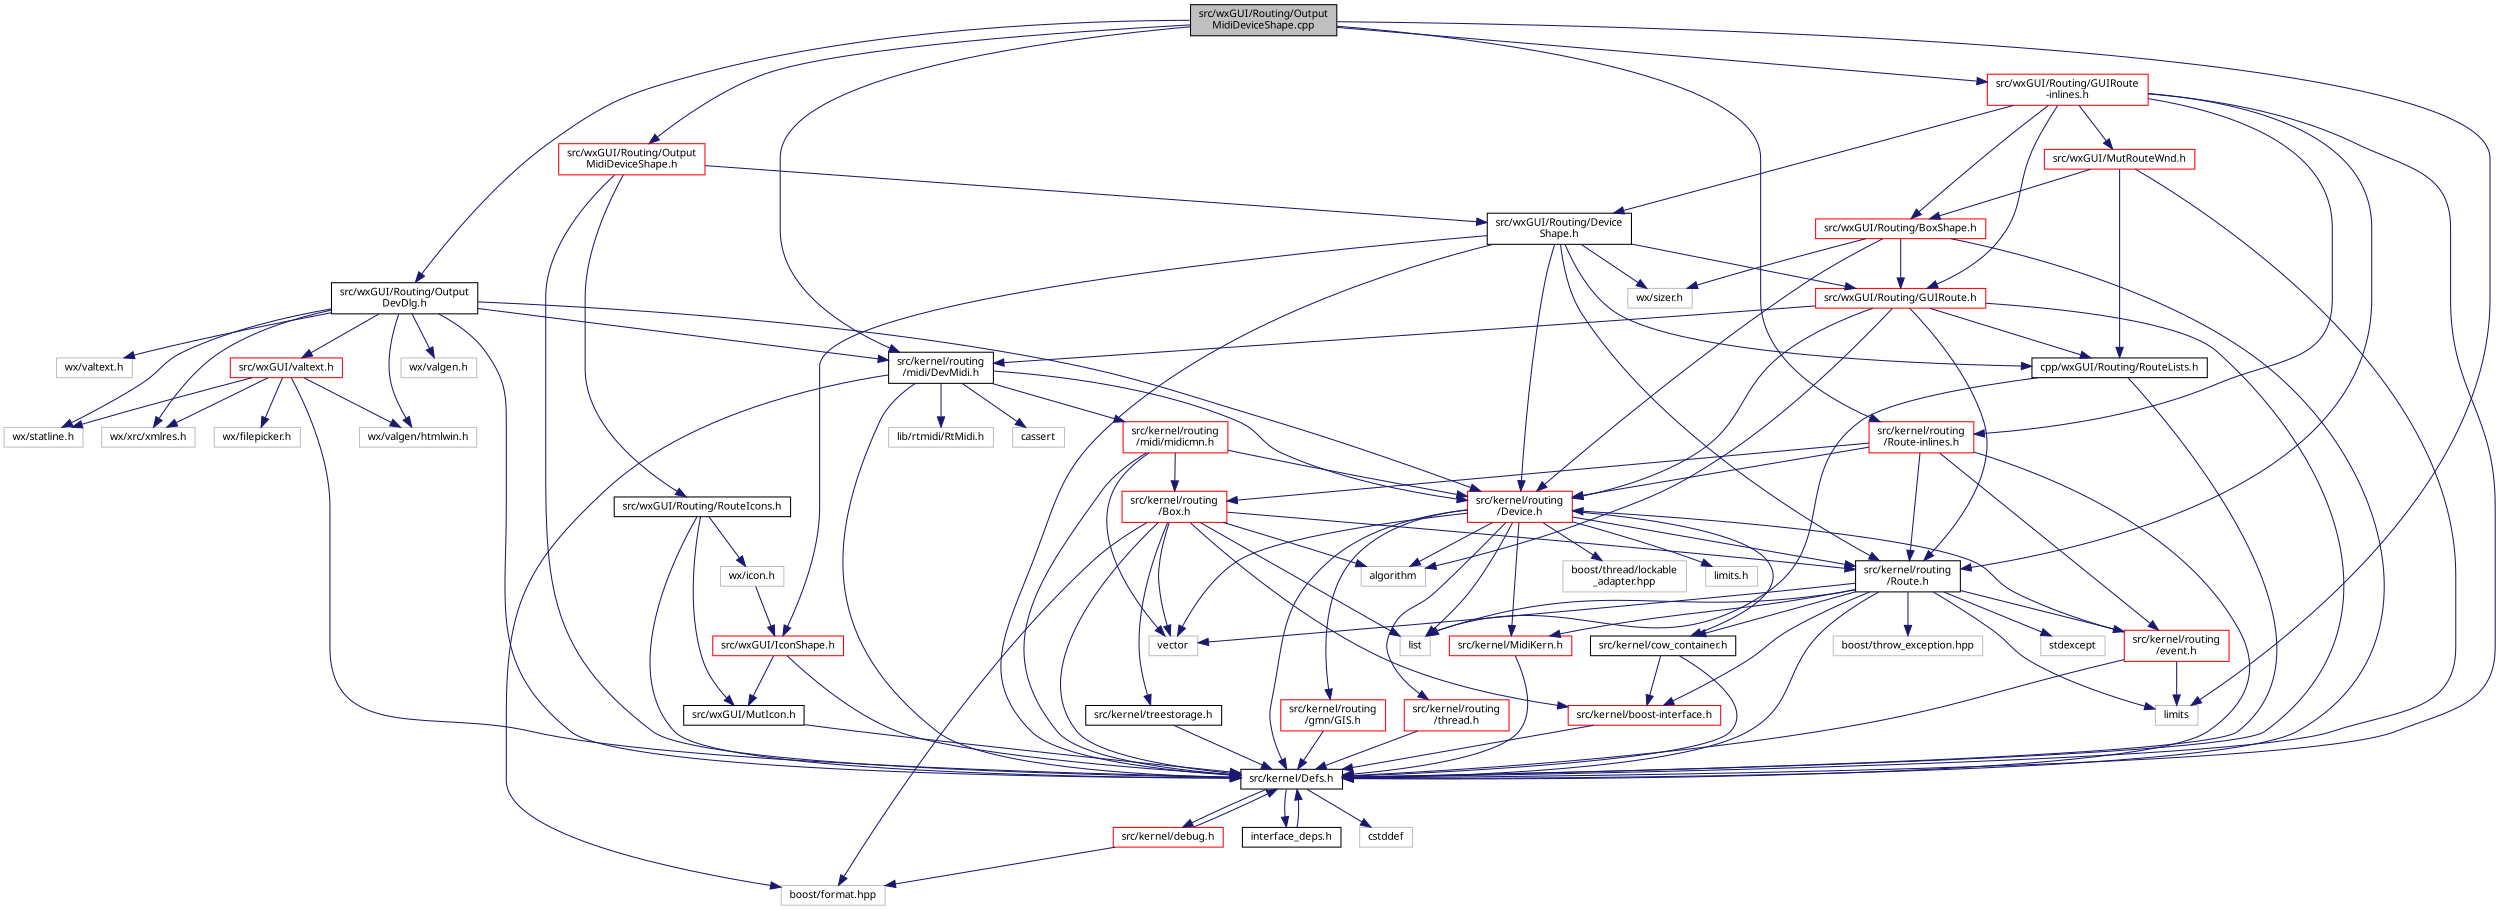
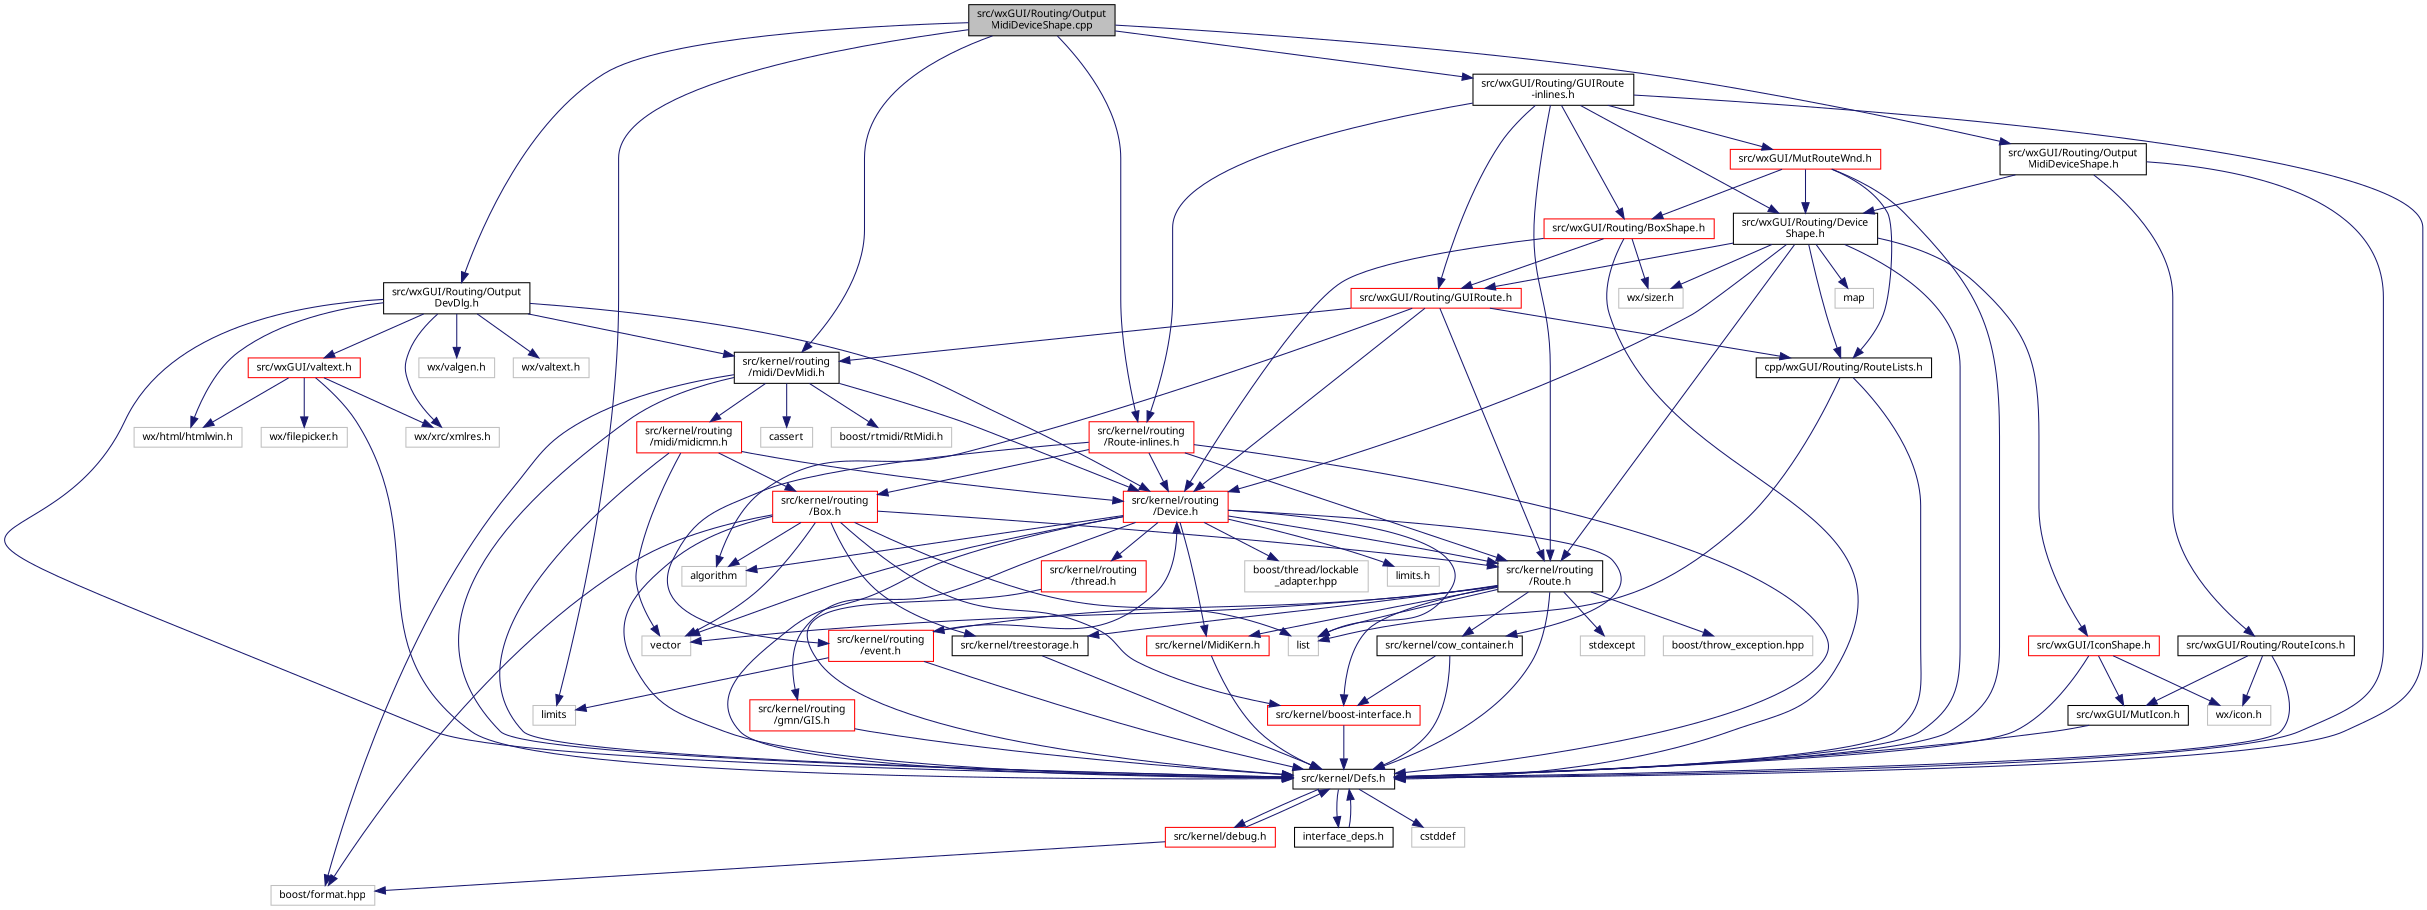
(2068, 90) -> (1553, 90)
(632, 159) -> (2073, 159)
none -> (1805, 186)
none -> (1854, 298)
(44, 437) -> none
(418, 437) -> (188, 437)
(941, 437) -> (891, 437)
(763, 606) -> (2162, 678)
(2032, 662) -> (1278, 613)
(2268, 728) -> none
